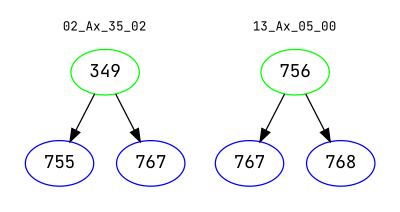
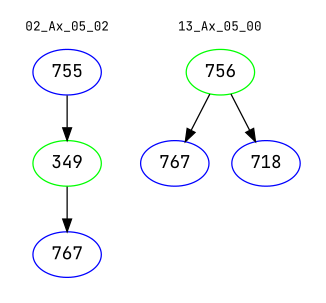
(105, 27) -> (68, 27)
(85, 112) -> (67, 112)
(341, 163) -> (266, 163)
